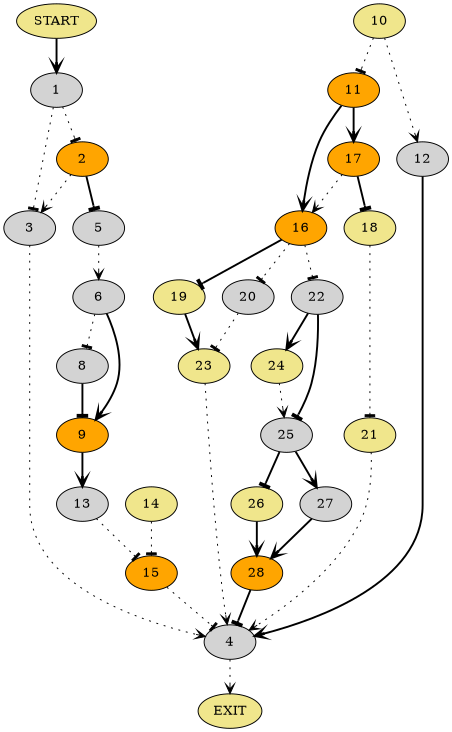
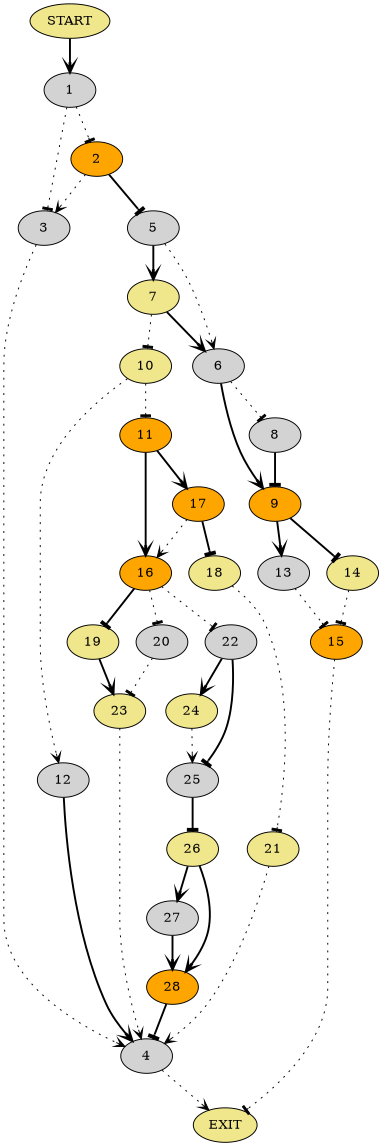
none -> (153, 297)
(304, 465) -> (184, 879)
none -> (312, 537)
(189, 606) -> (328, 898)
